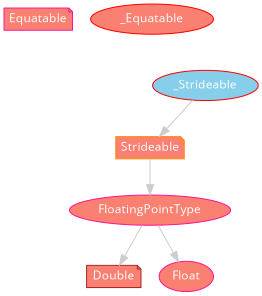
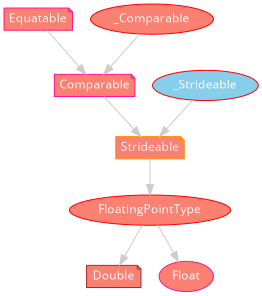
(152, 19) -> (152, 19)
none -> (95, 85)
(150, 210) -> (150, 210)
